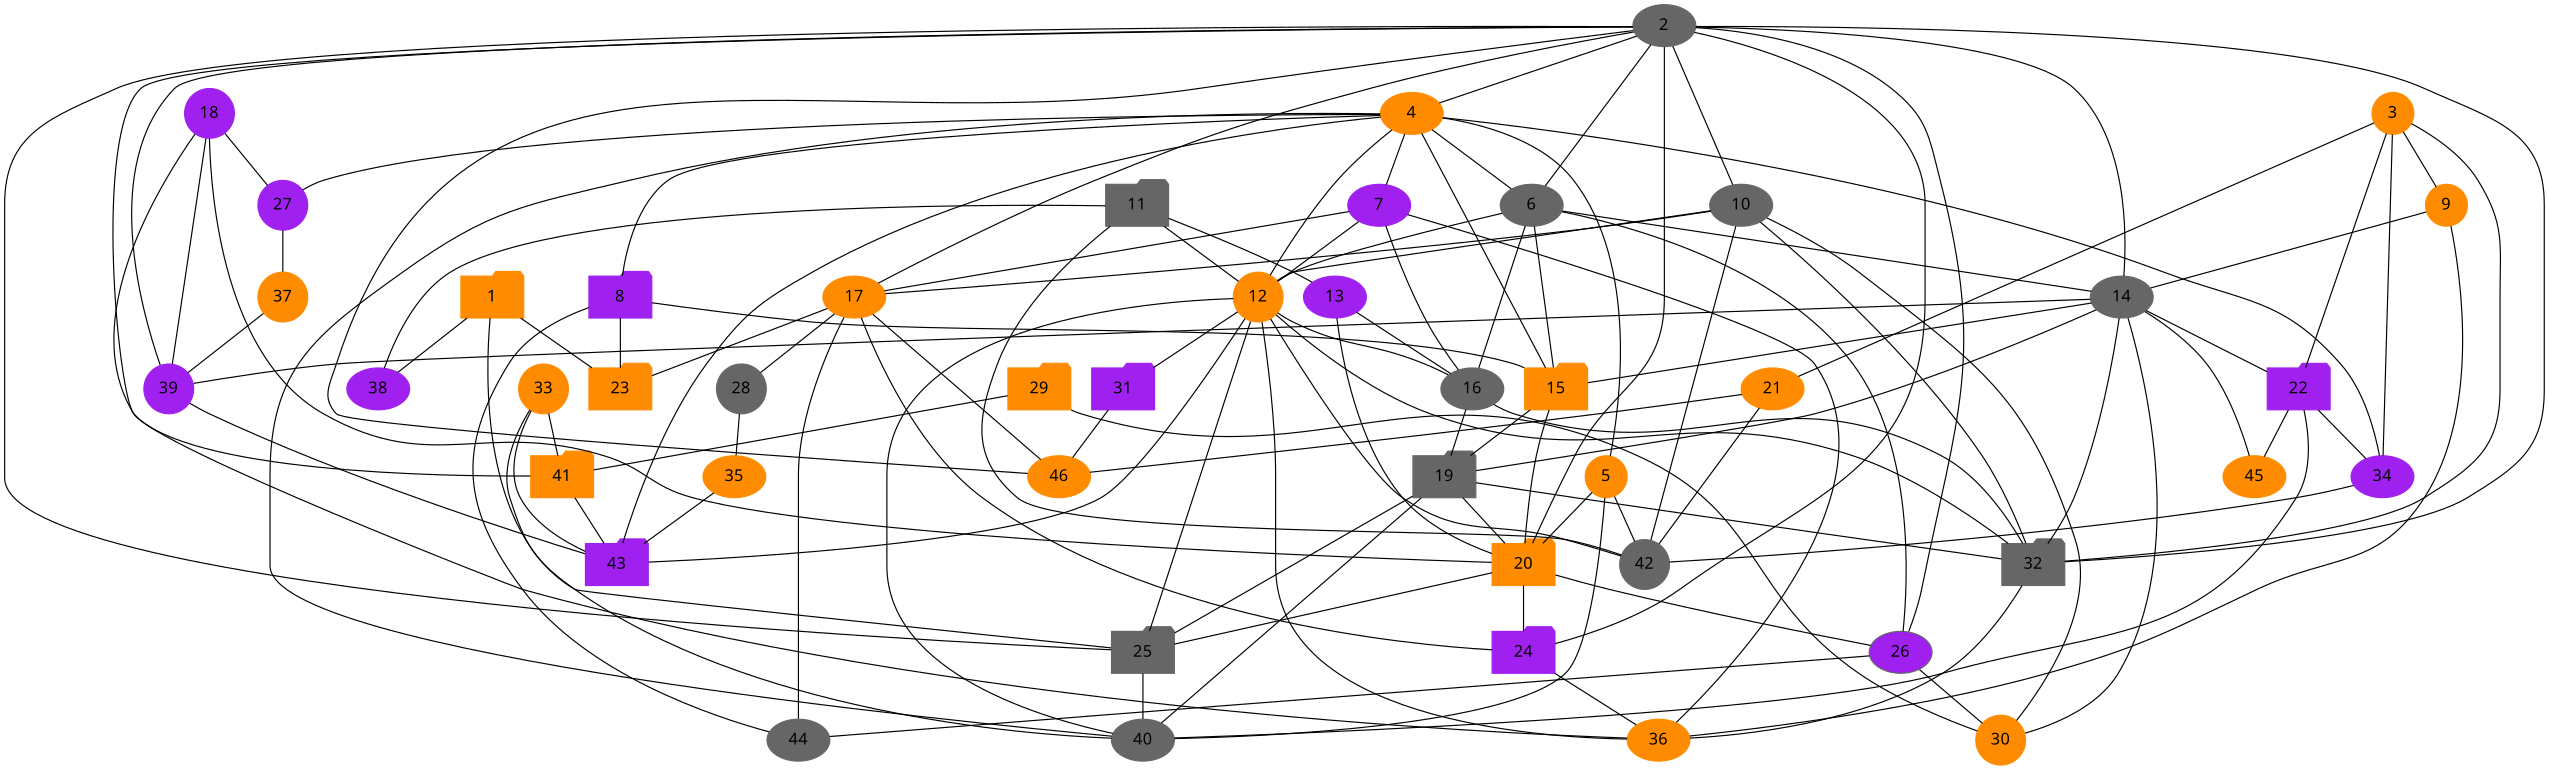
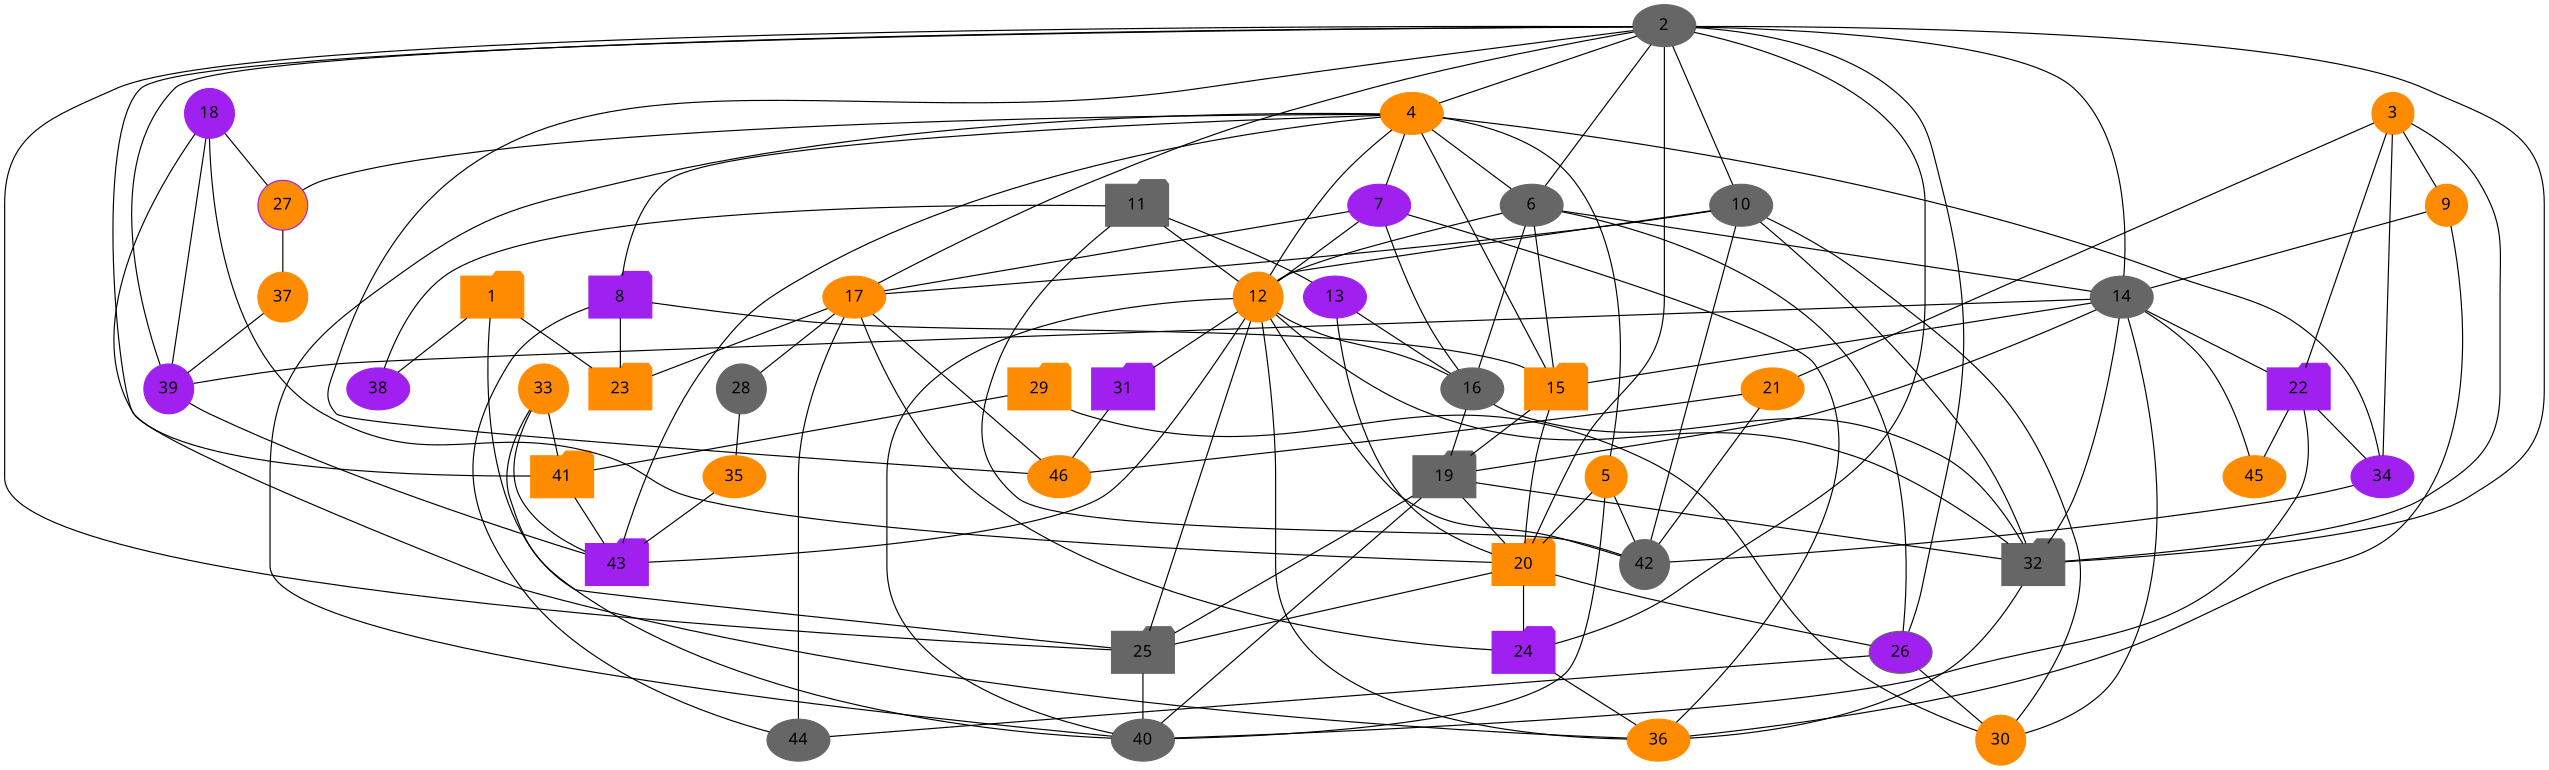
(283, 205) -> (283, 205)
